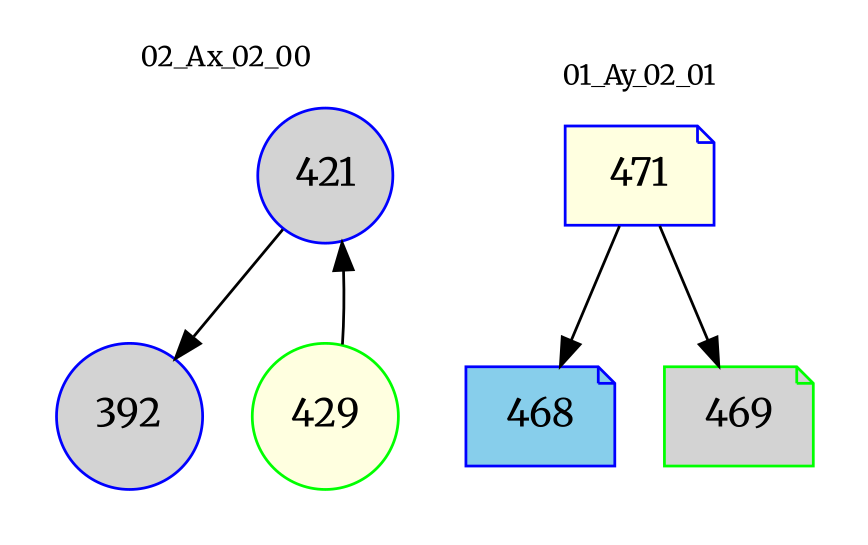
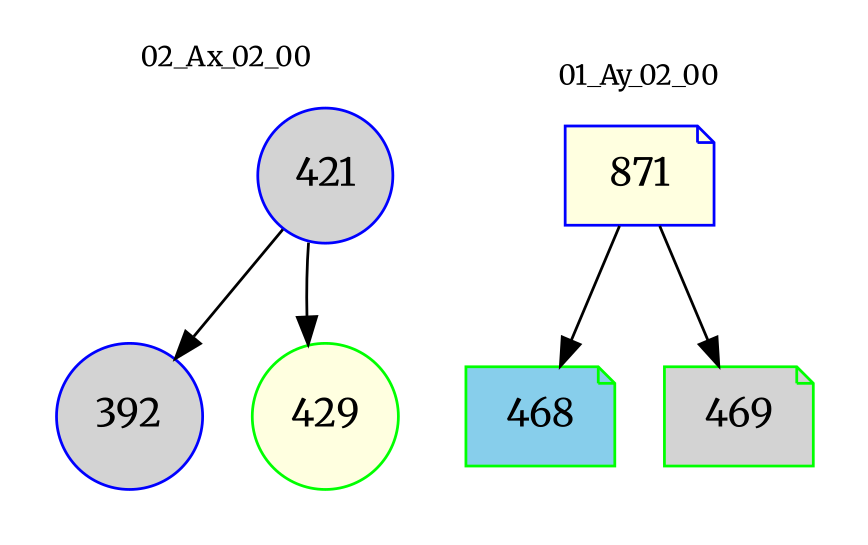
(640, 78) -> (640, 78)
(640, 176) -> (640, 176)
(344, 308) -> (307, 279)
(540, 416) -> (540, 416)
